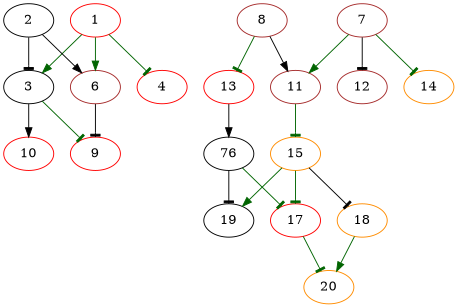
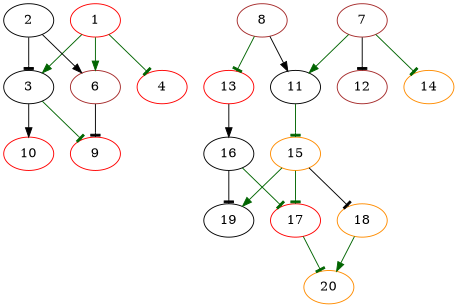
(296, 87) -> (296, 87)
(229, 154) -> (229, 154)
